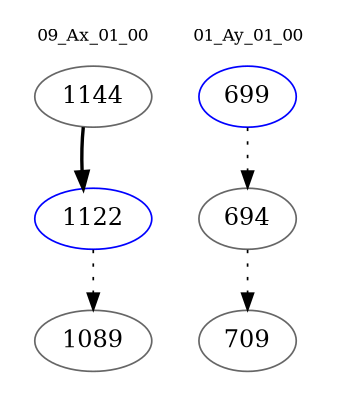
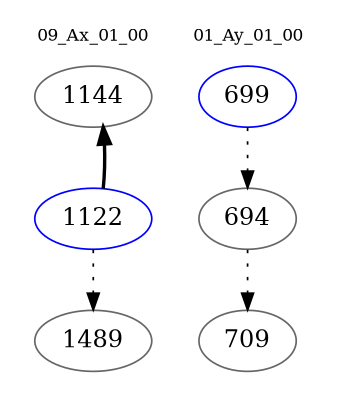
(82, 149) -> (105, 167)
(93, 341) -> (93, 341)
